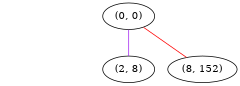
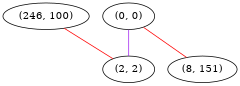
none -> (46, 16)
(129, 69) -> (129, 69)
(202, 69) -> (202, 69)
